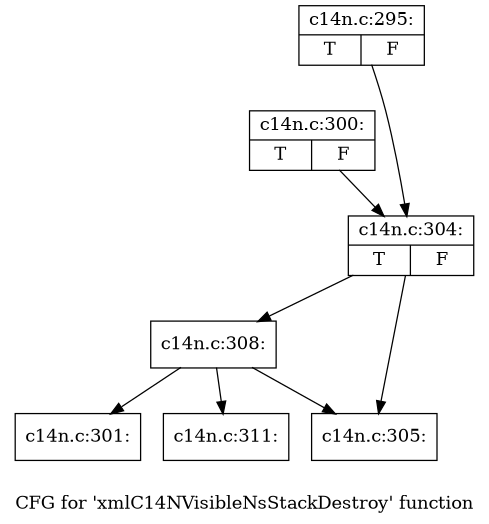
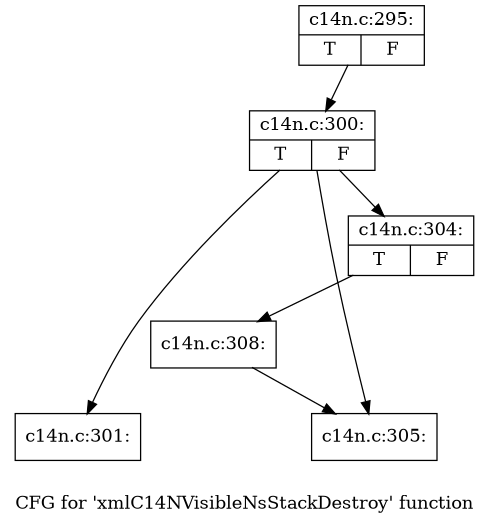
(391, 134) -> (340, 82)
(393, 338) -> (340, 292)
(151, 387) -> (174, 277)
(226, 437) -> none
